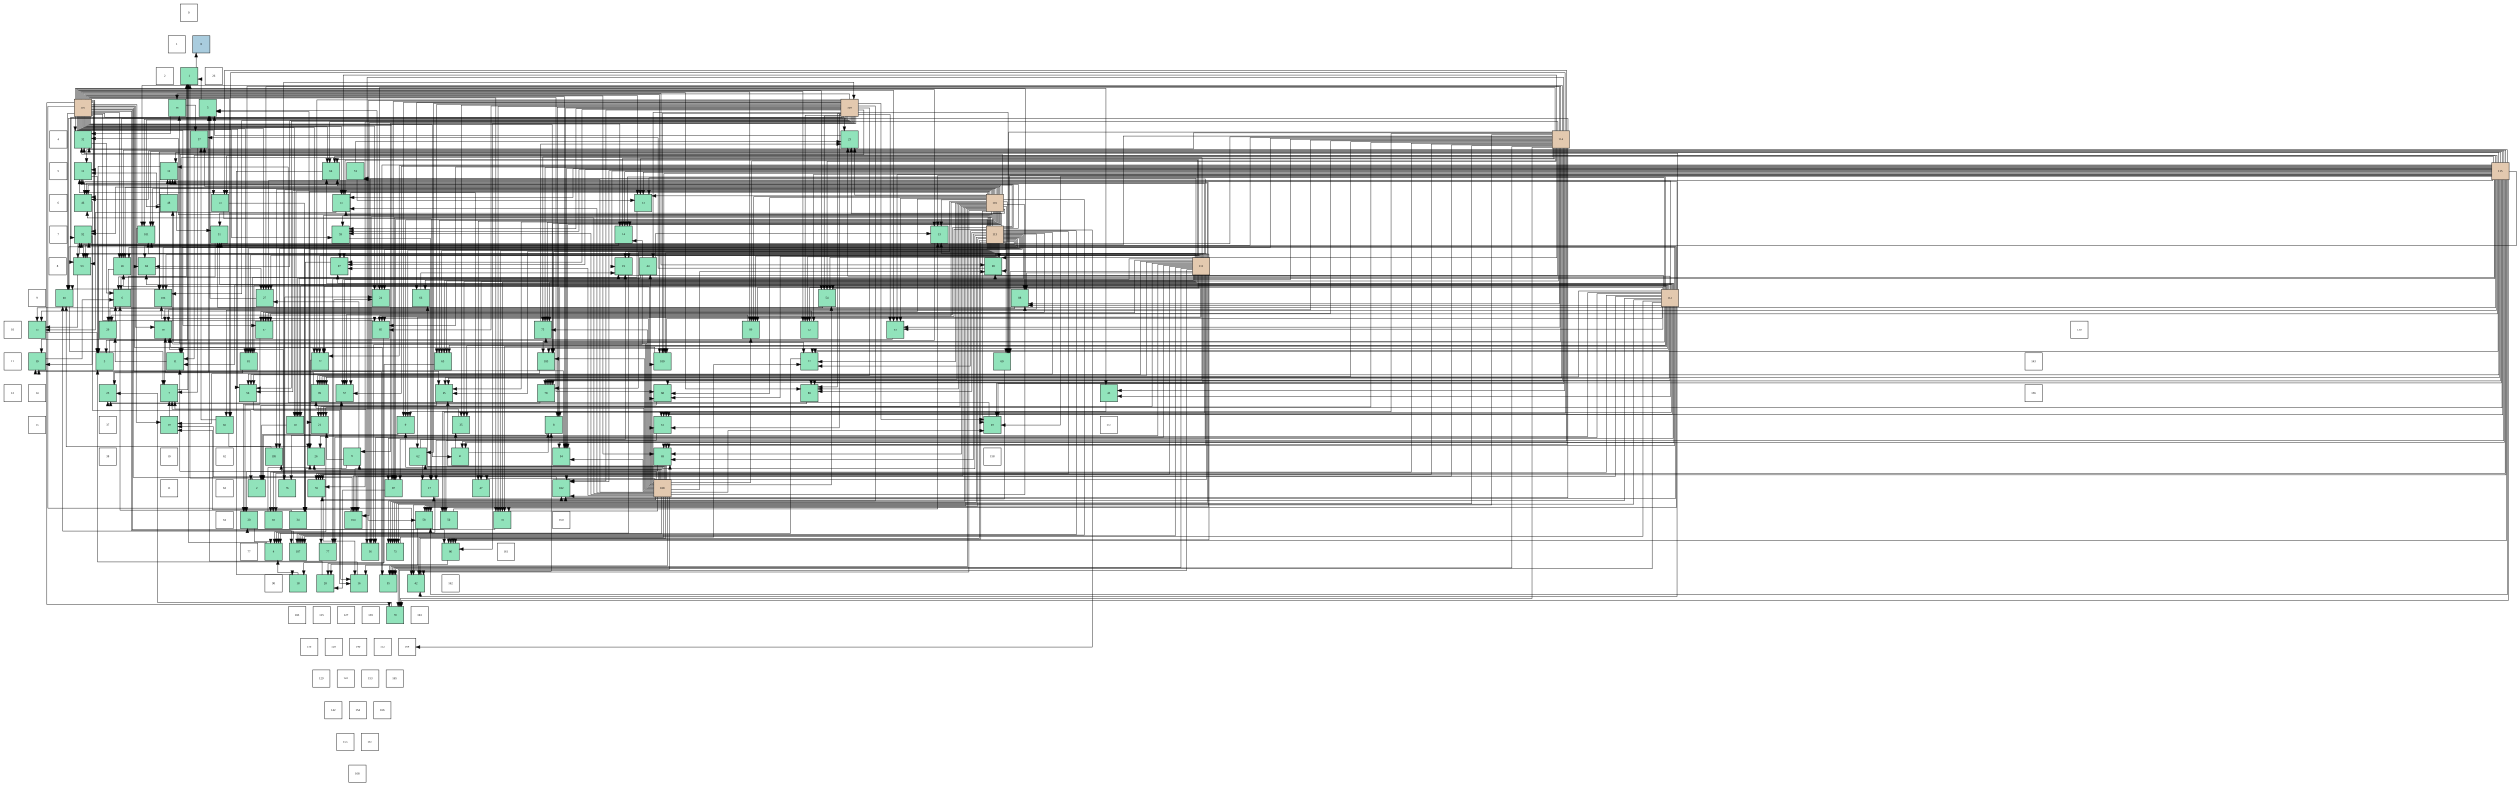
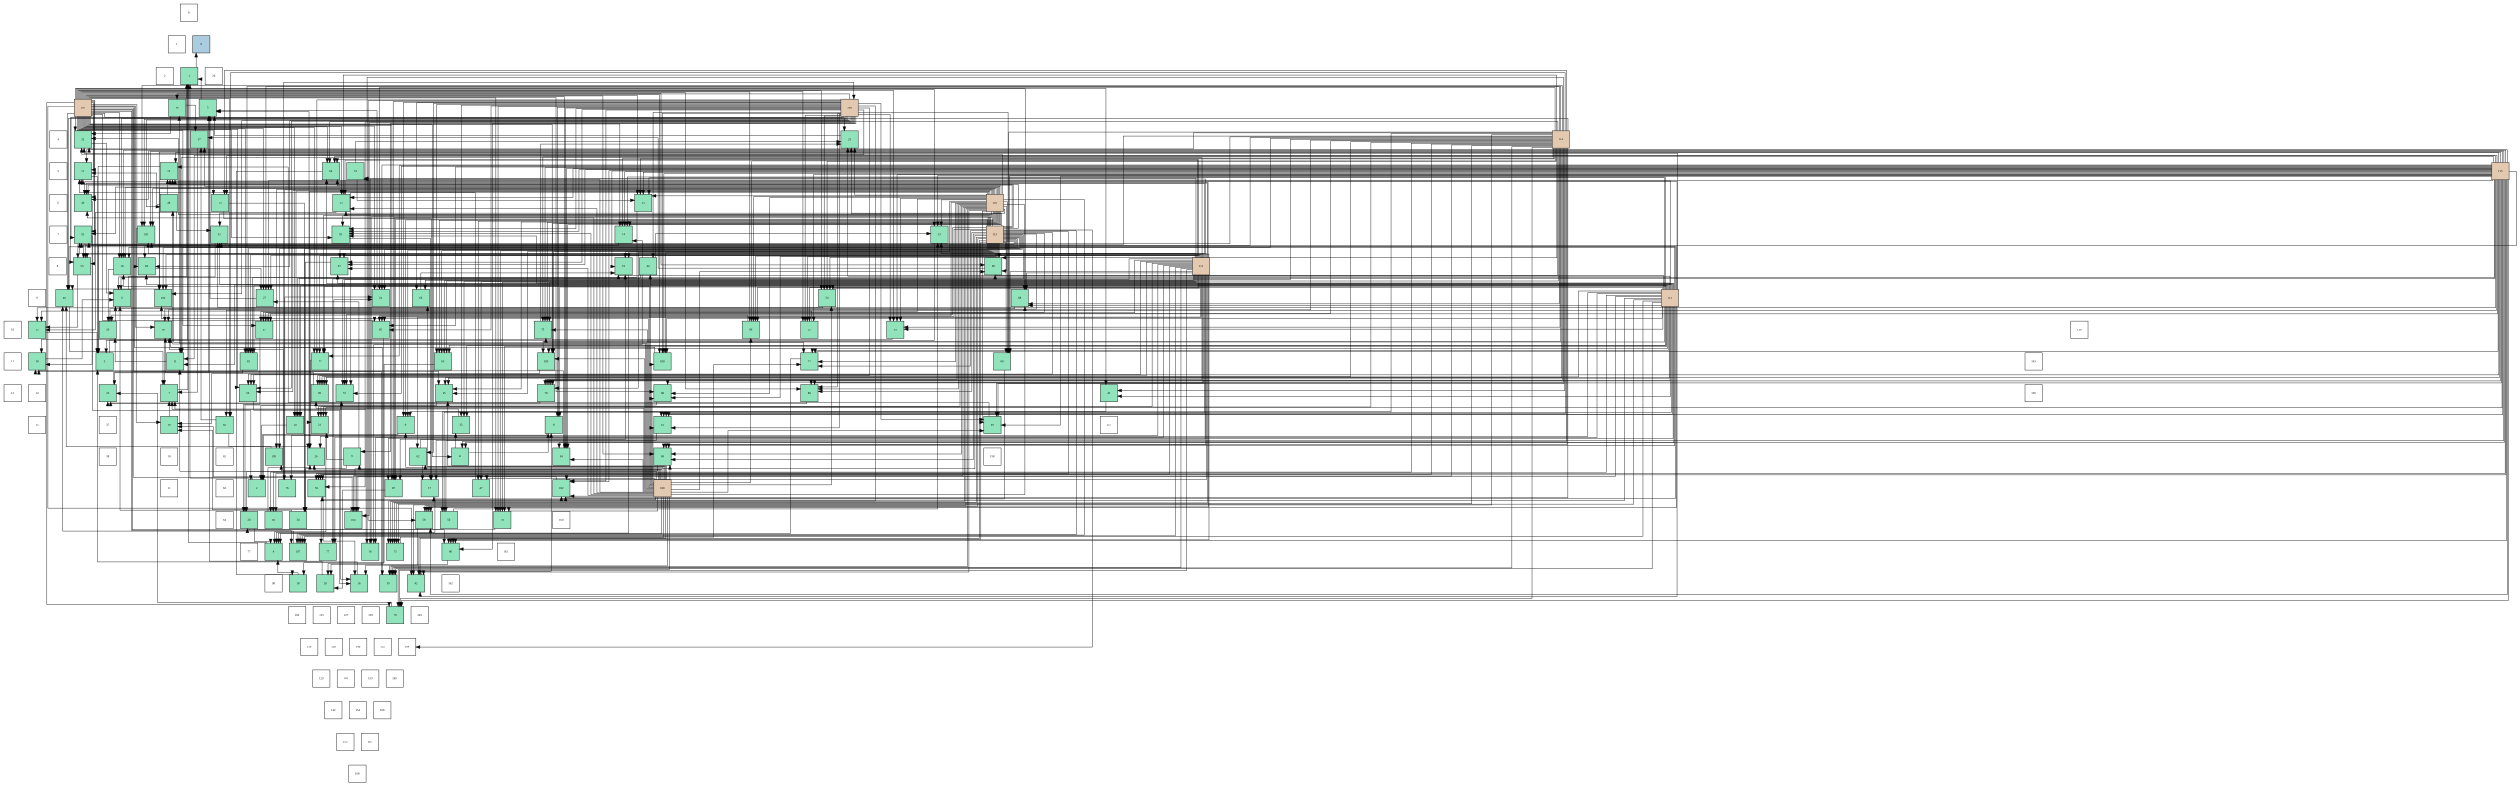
none -> (991, 283)
